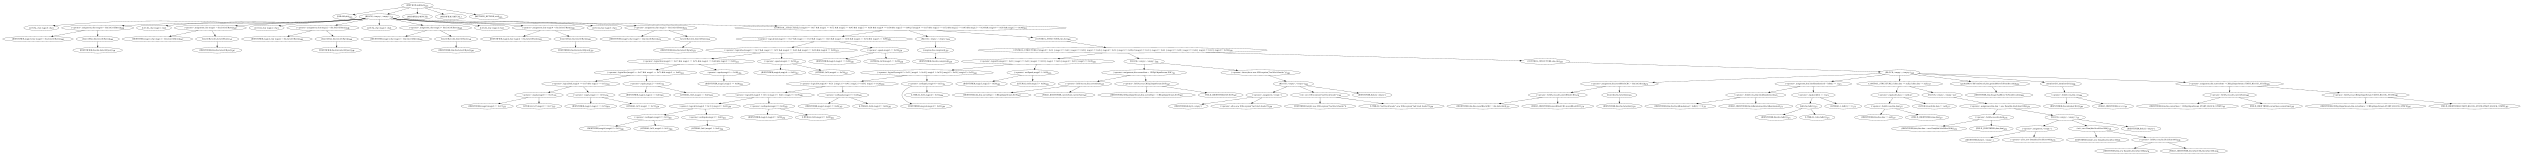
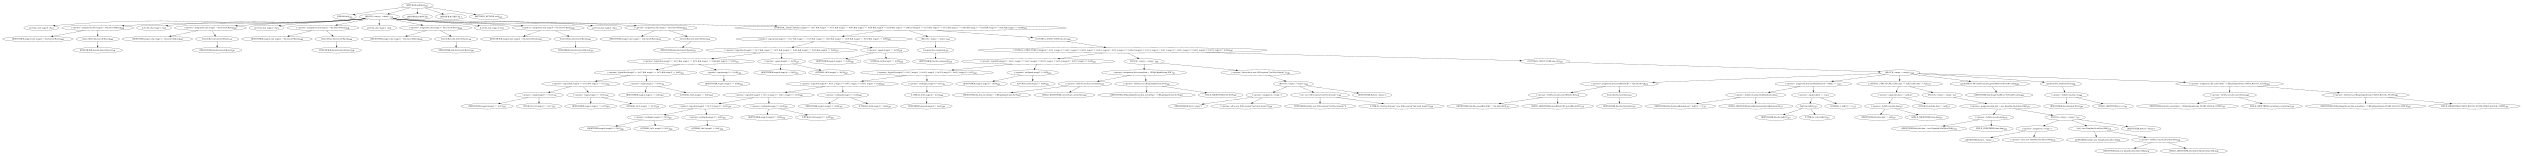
(902, 94) -> (927, 100)
